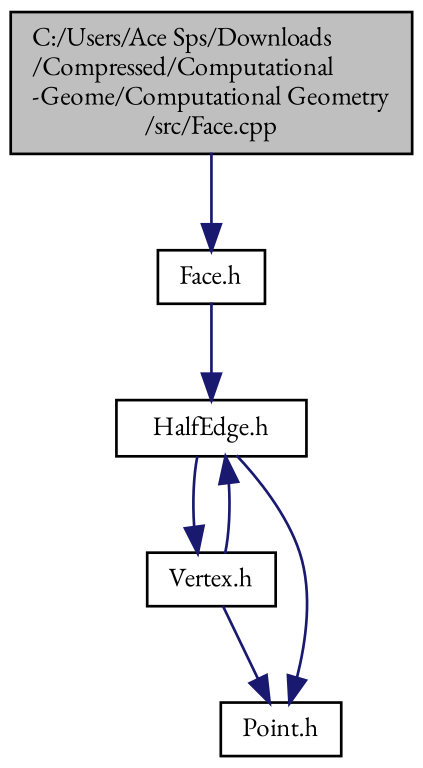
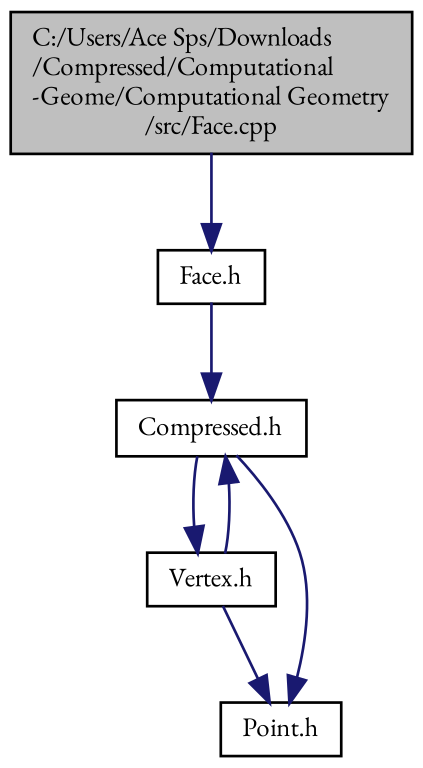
(211, 428) -> (211, 428)
